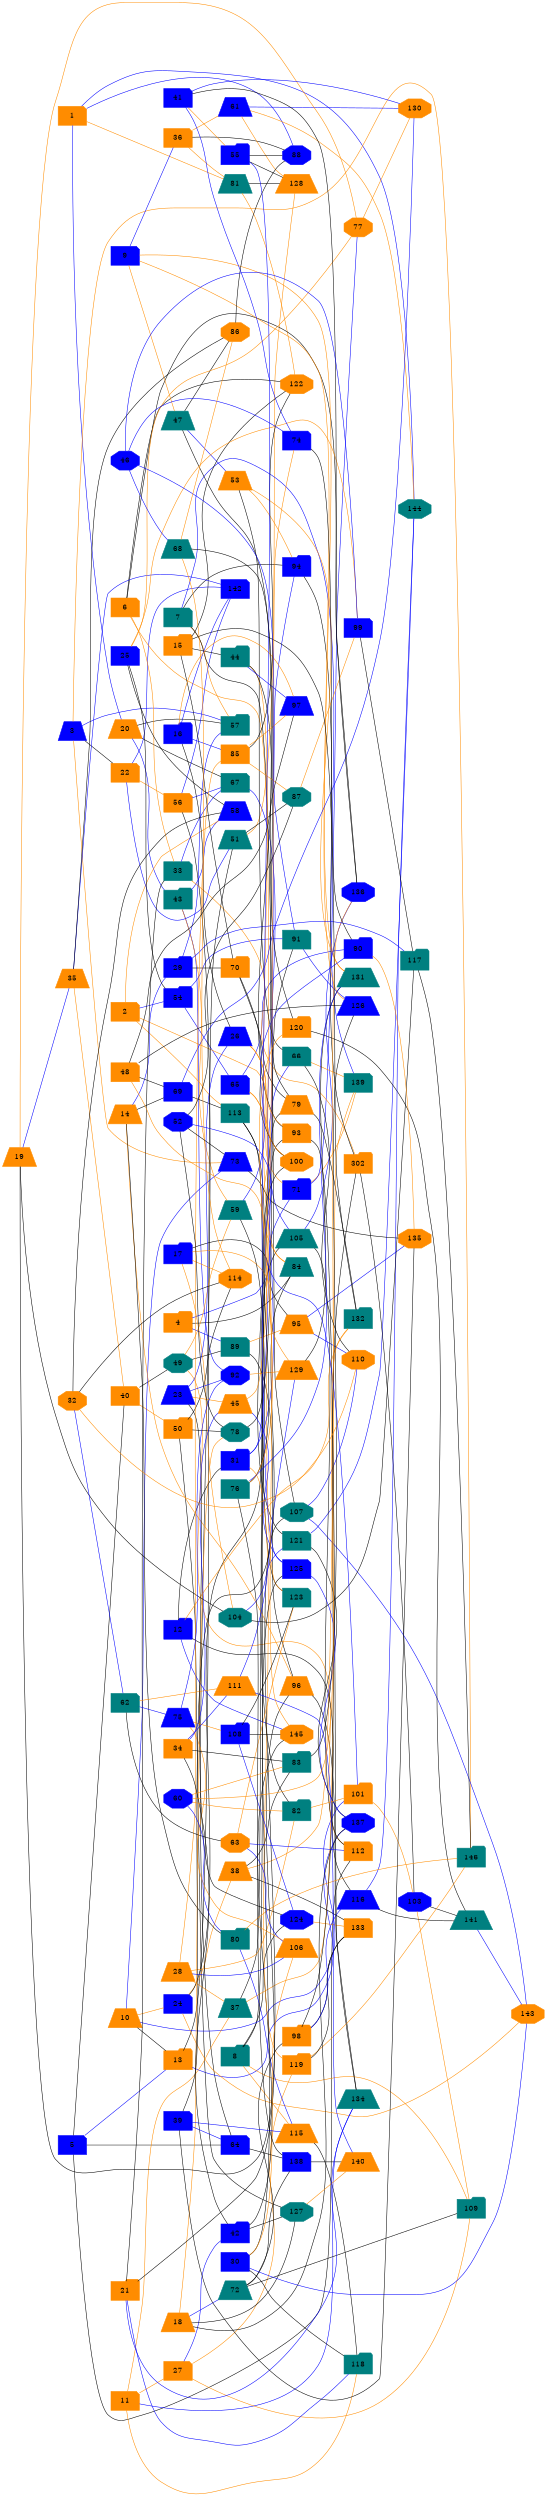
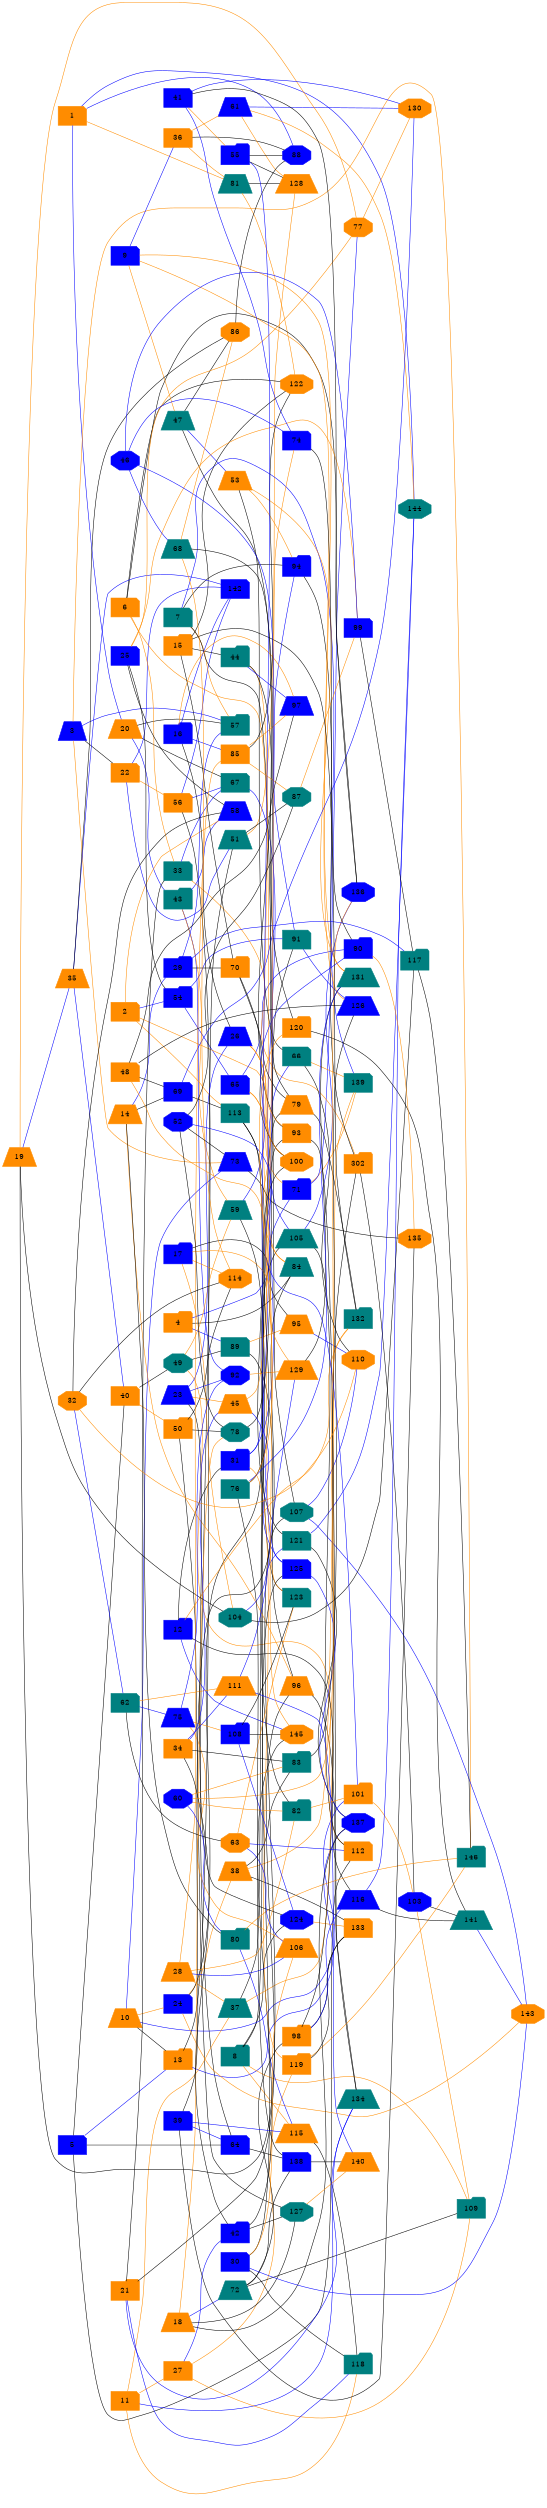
(99, 1187) -> (99, 1187)
(356, 1281) -> none
